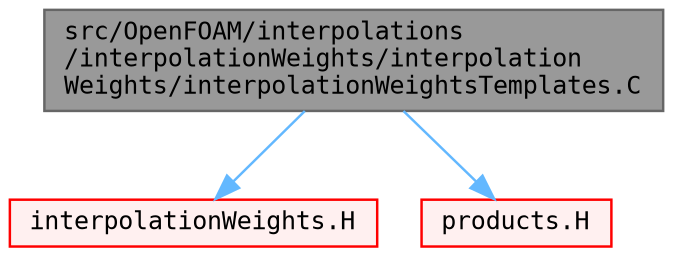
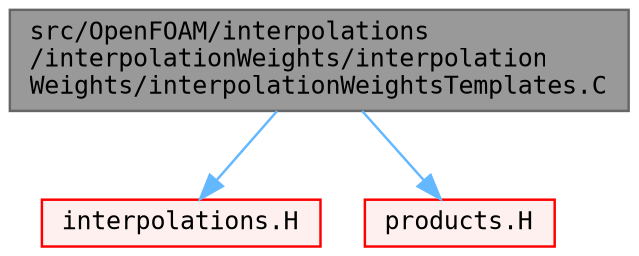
(194, 223) -> (181, 223)
